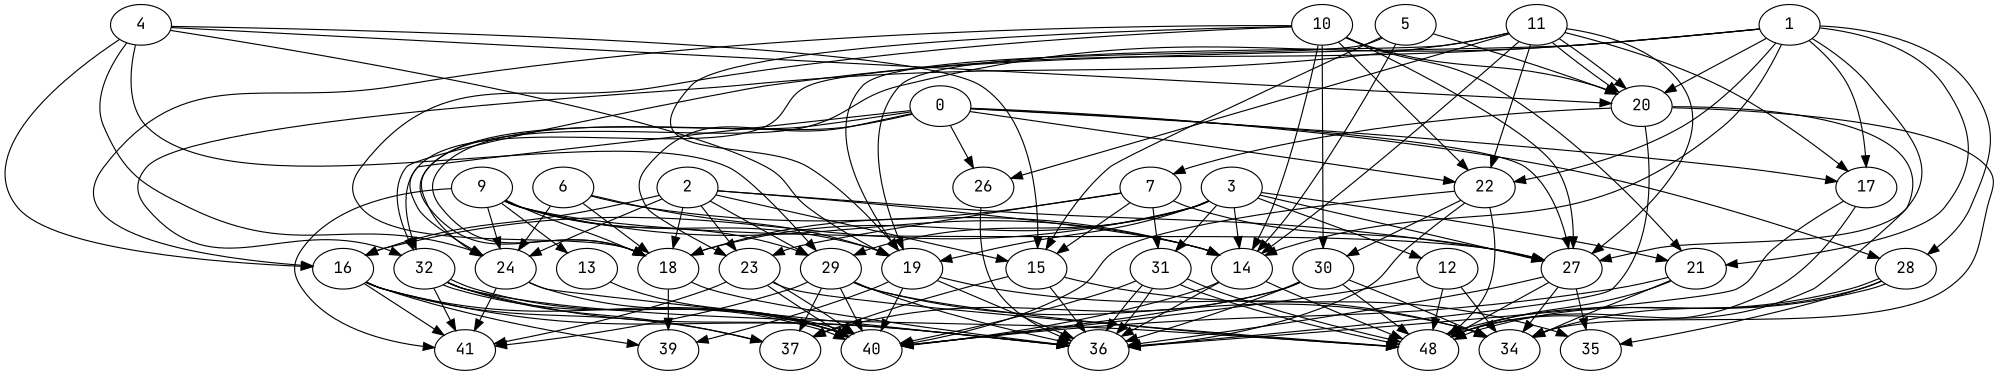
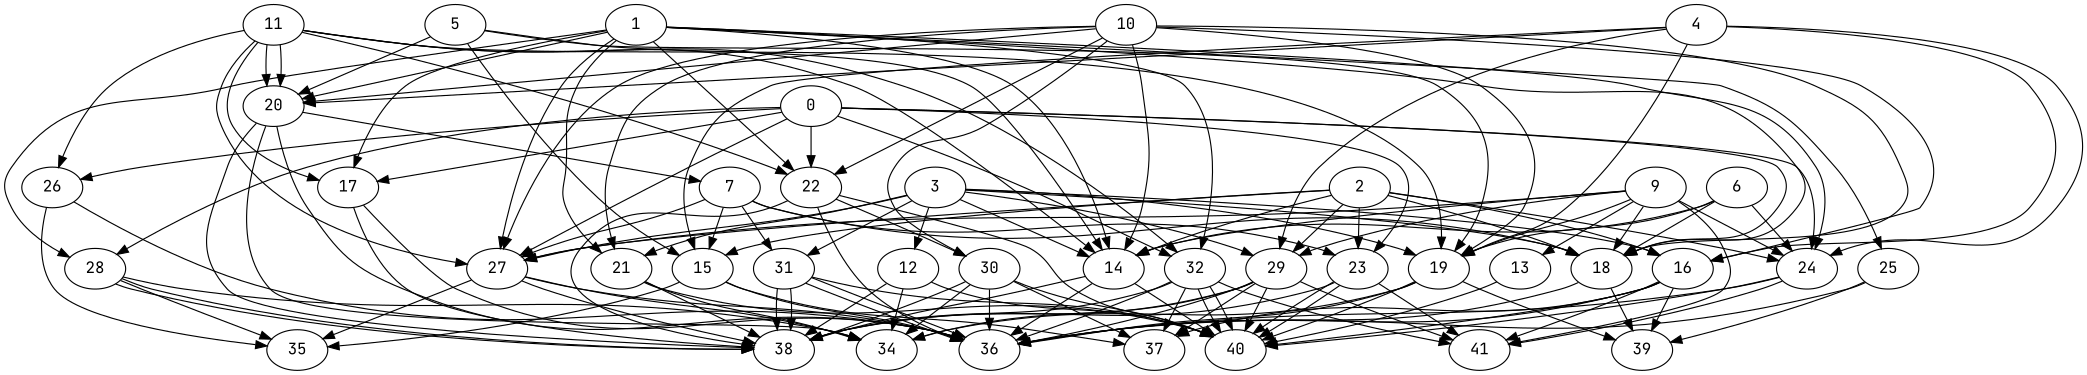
none -> (1888, 269)
none -> (110, 318)
(1428, 350) -> (784, 350)
